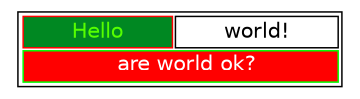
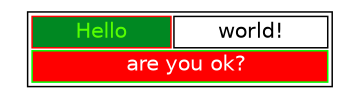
(187, 64) -> (187, 64)
